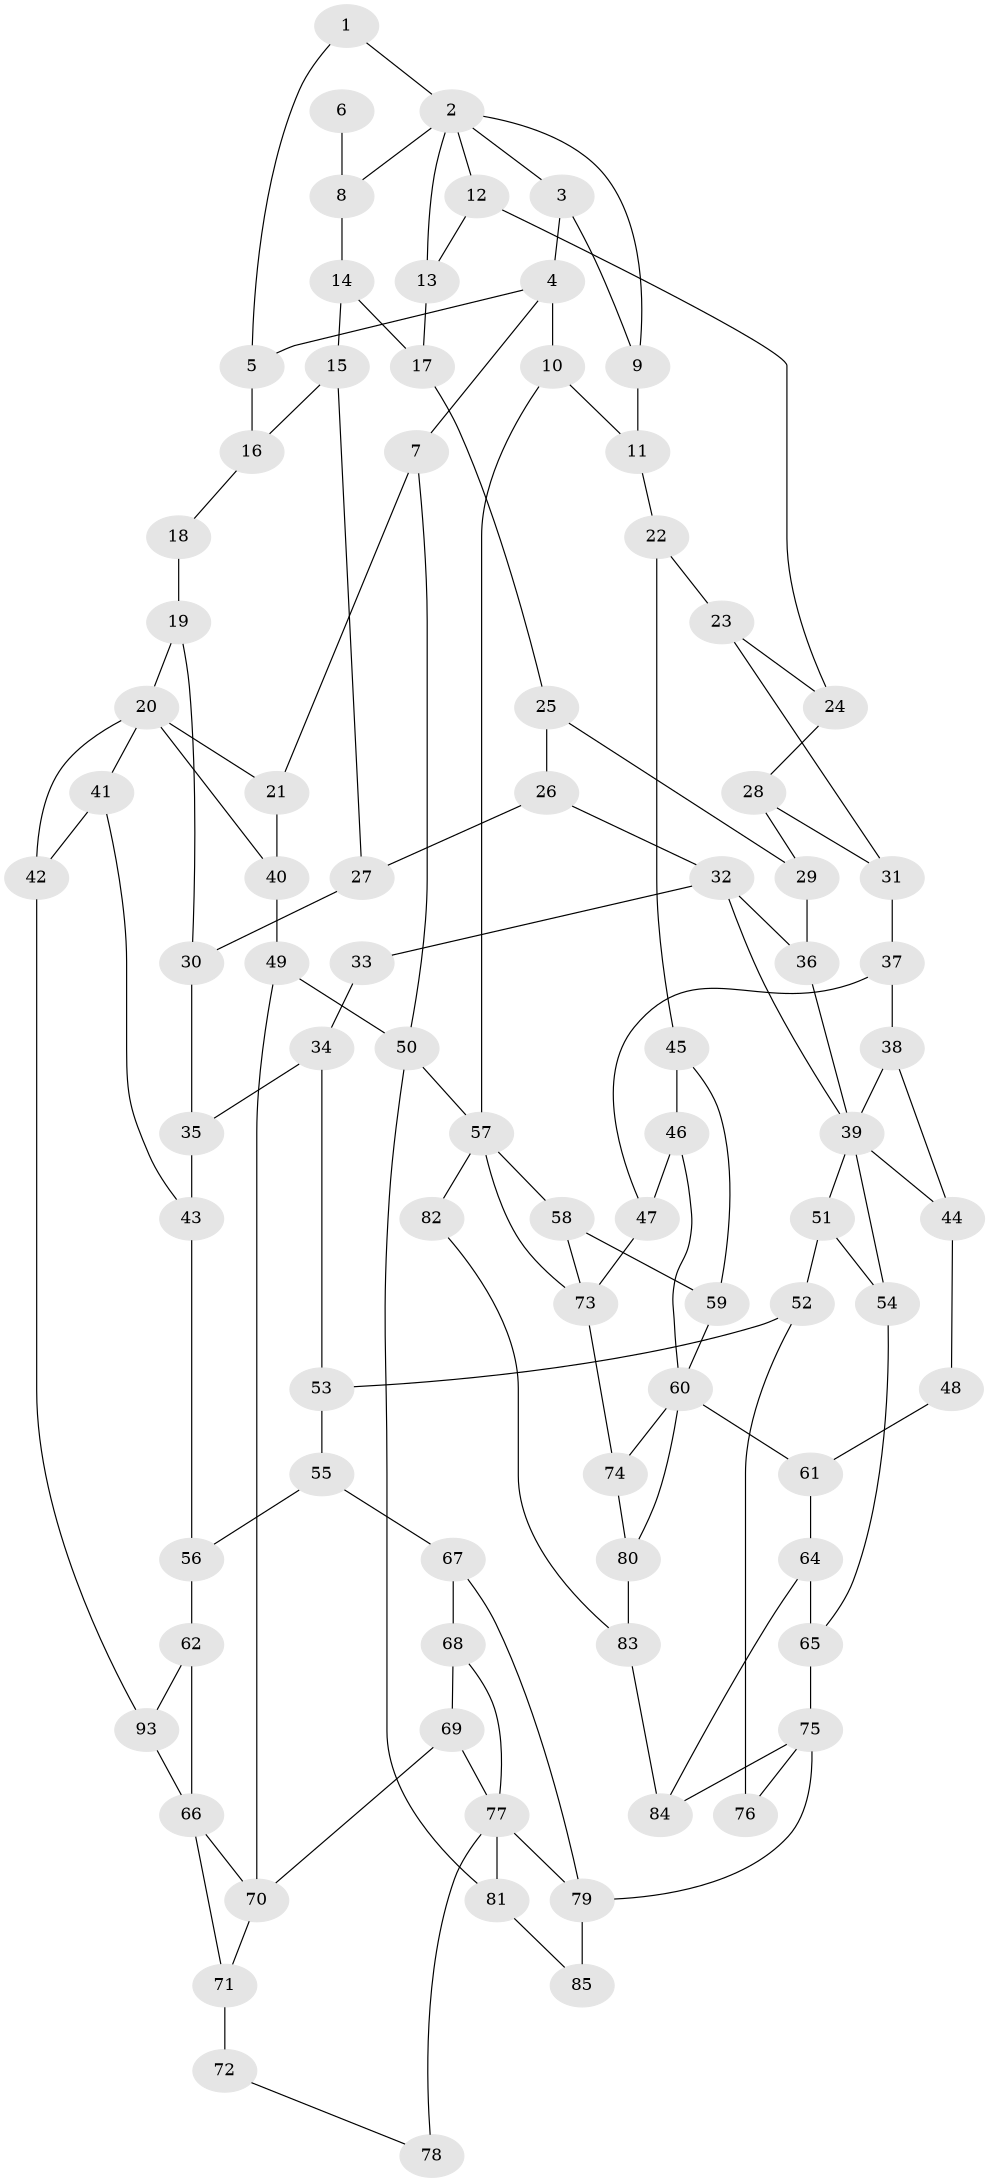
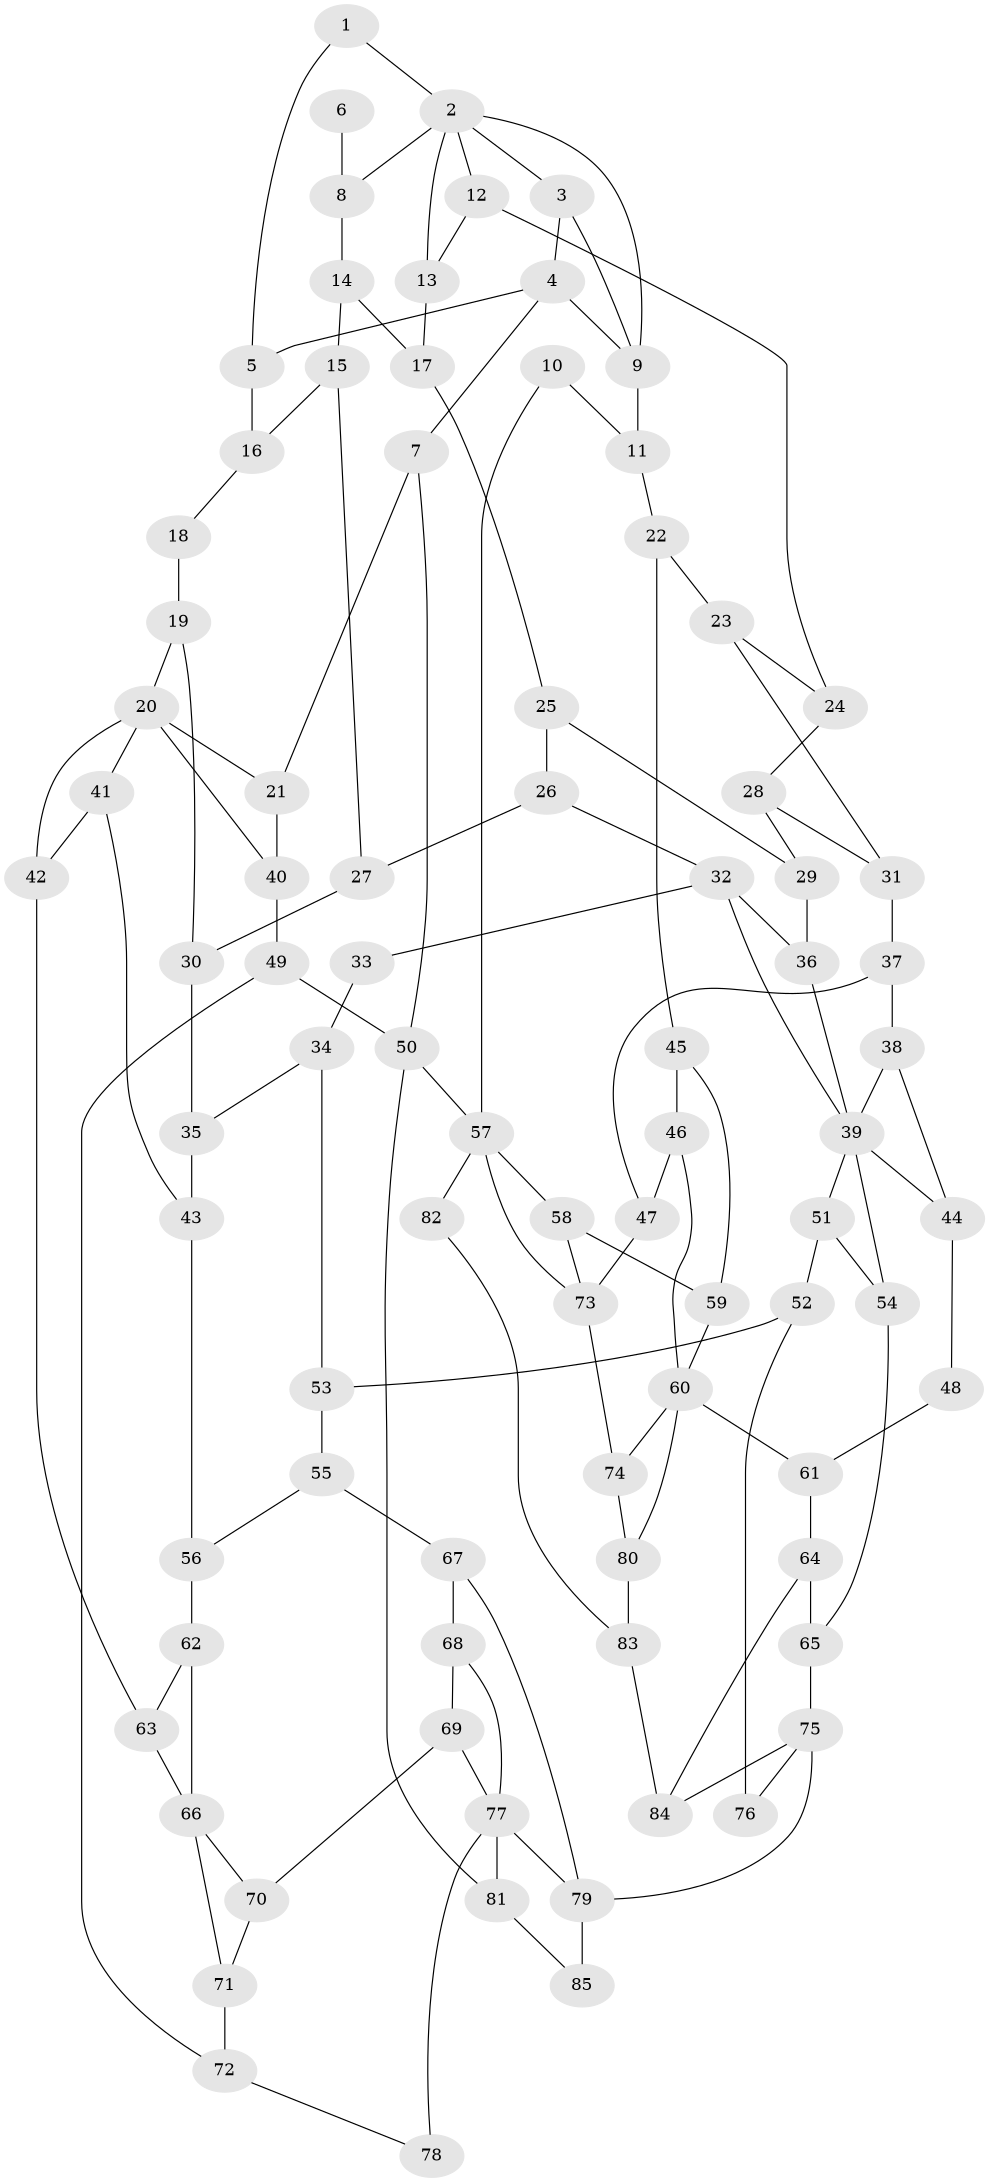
(553, 324) -> (595, 324)
(257, 1431) -> (82, 1501)
(147, 1730) -> (147, 1730)
